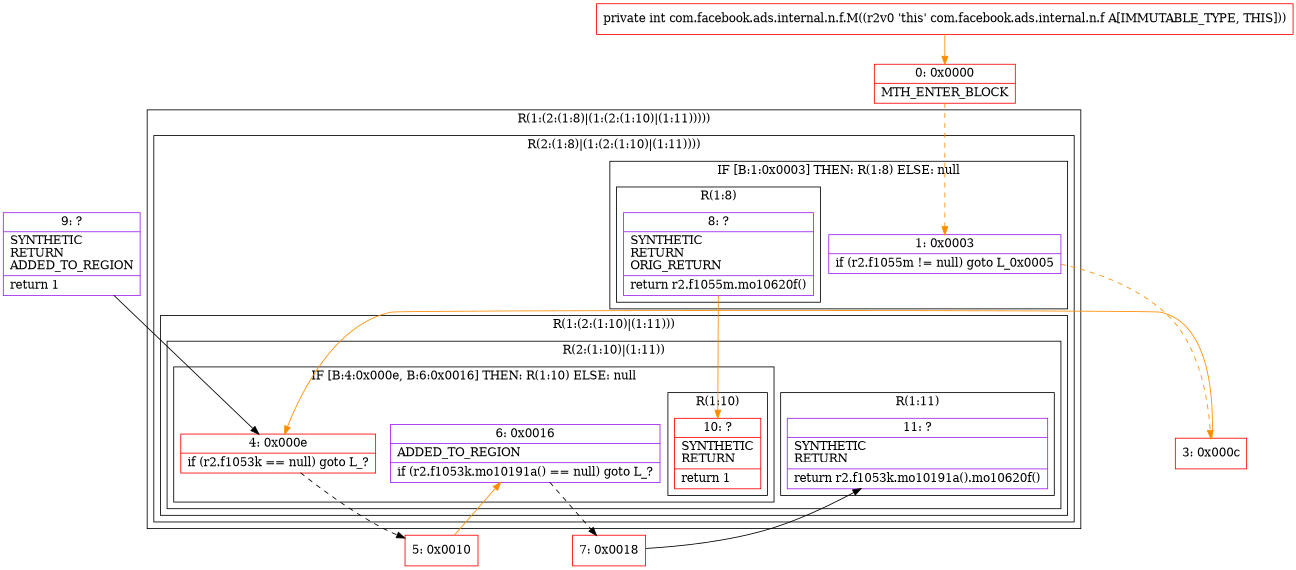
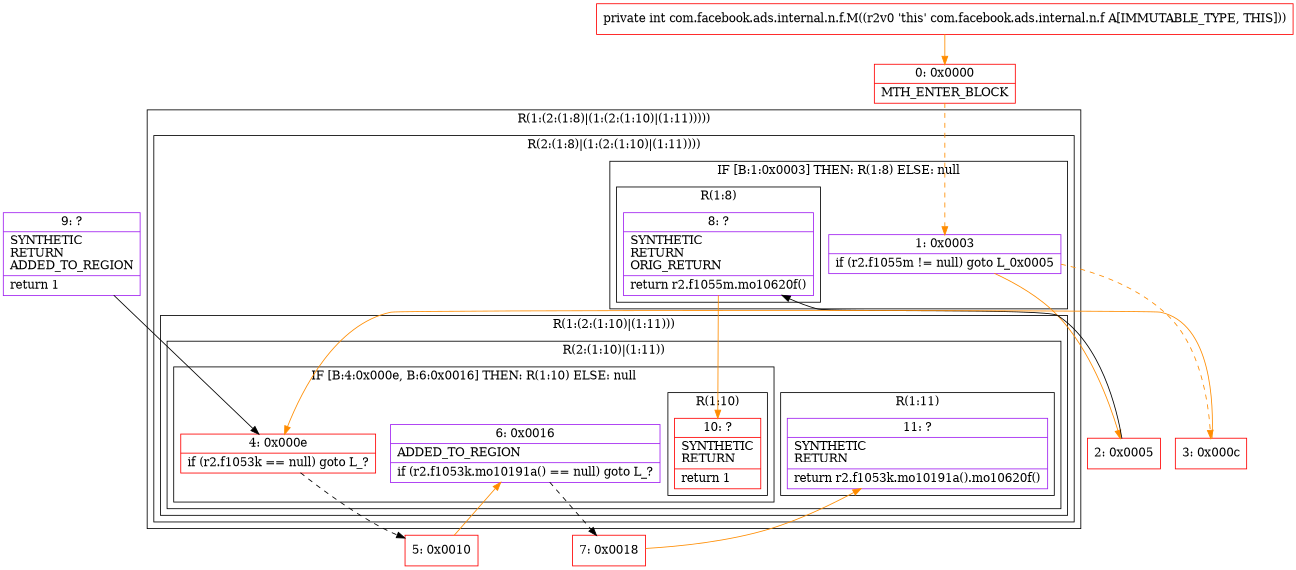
none -> (1124, 454)
(748, 535) -> (748, 535)
